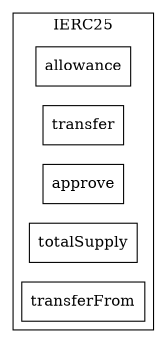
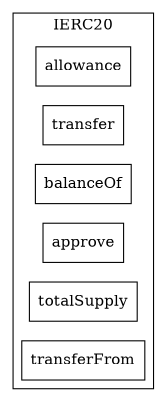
(83, 26) -> (83, 26)
none -> (83, 184)
